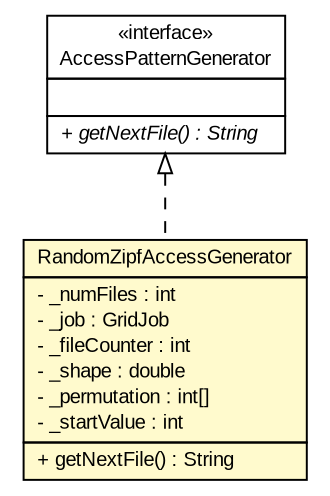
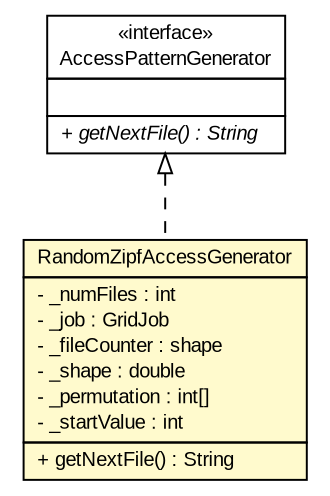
(115, 346) -> (130, 346)
